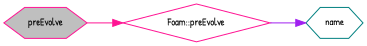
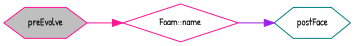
(196, 23) -> (181, 23)
(334, 23) -> (312, 23)
